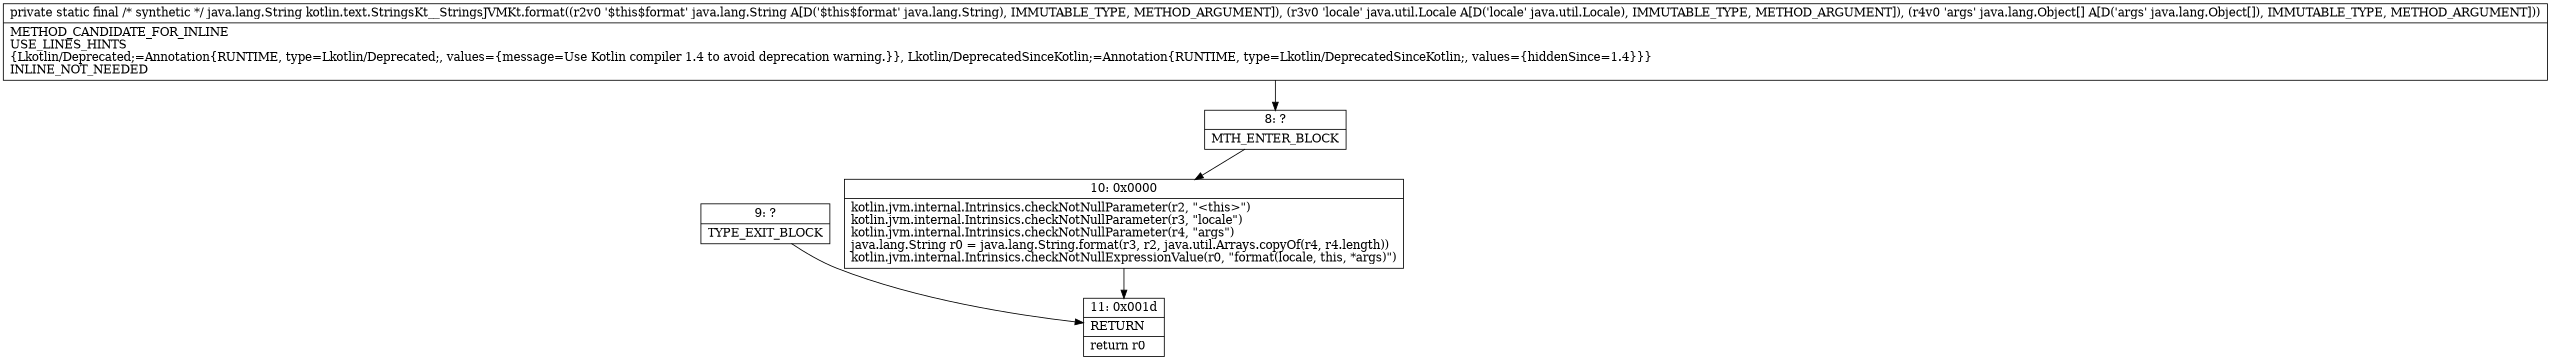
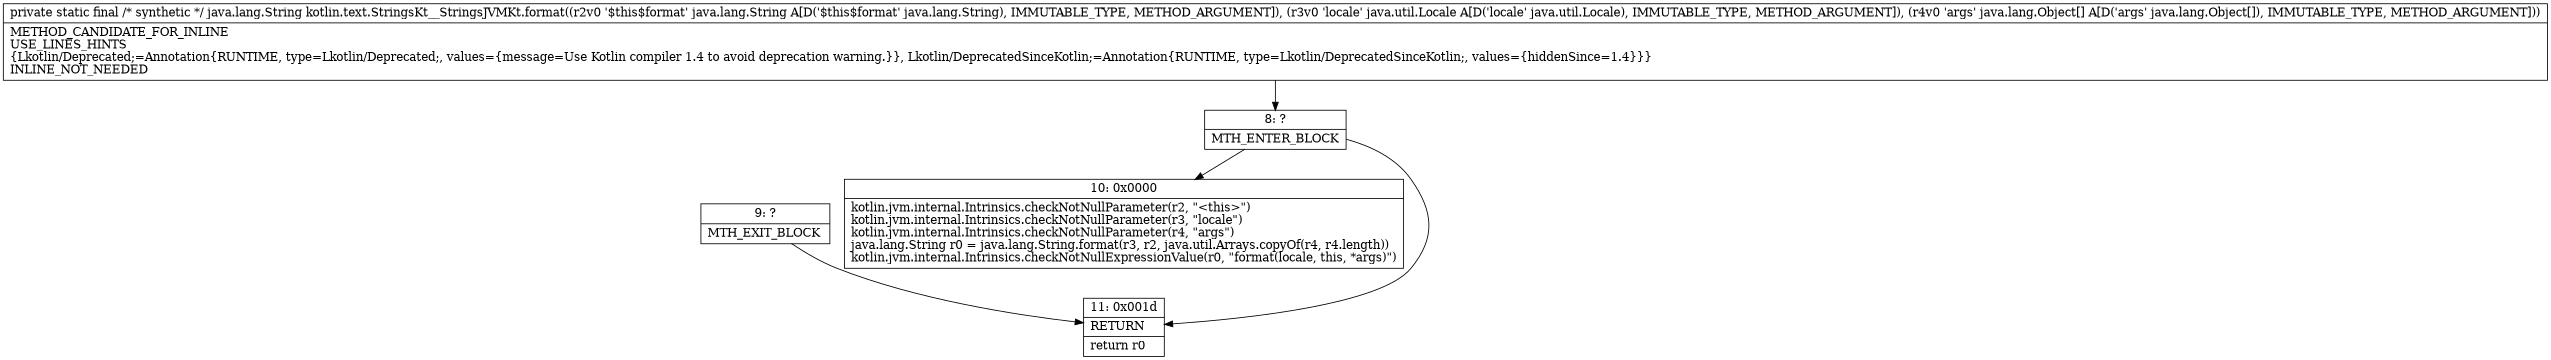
(765, 233) -> (764, 233)
(1124, 279) -> (1381, 288)
